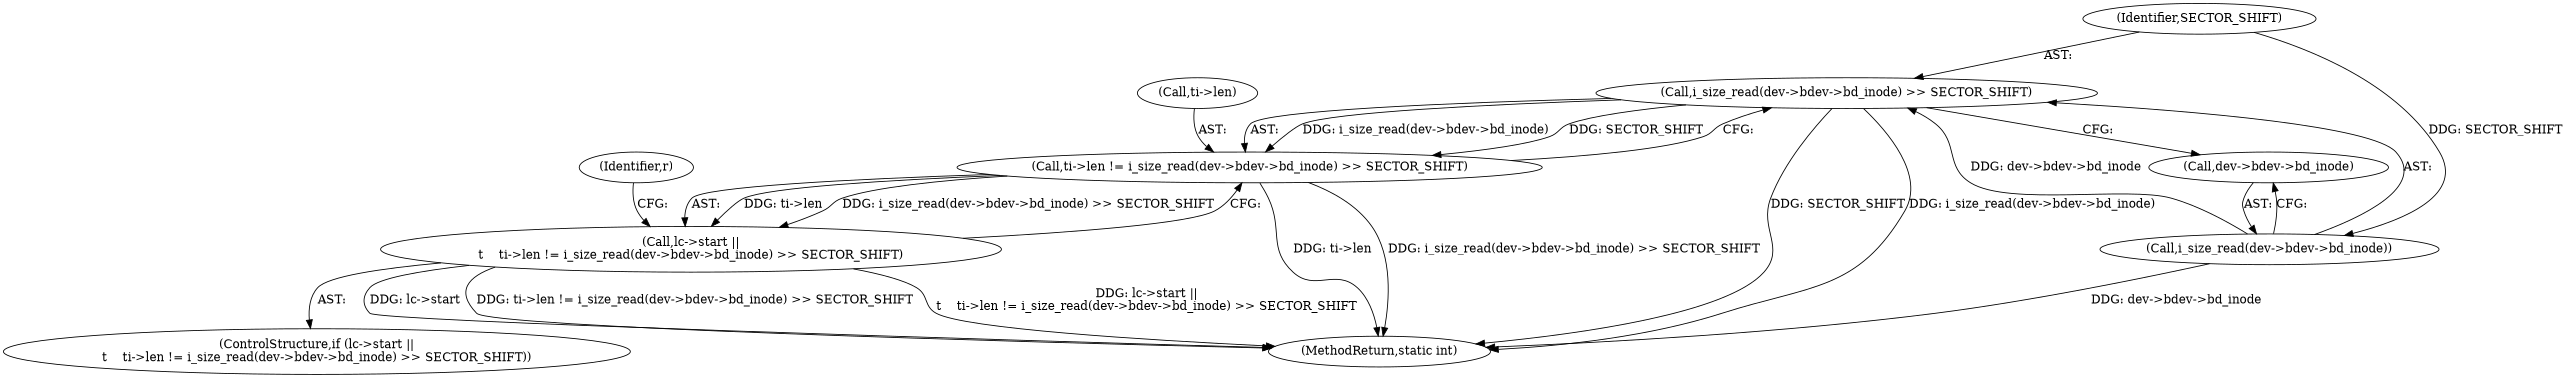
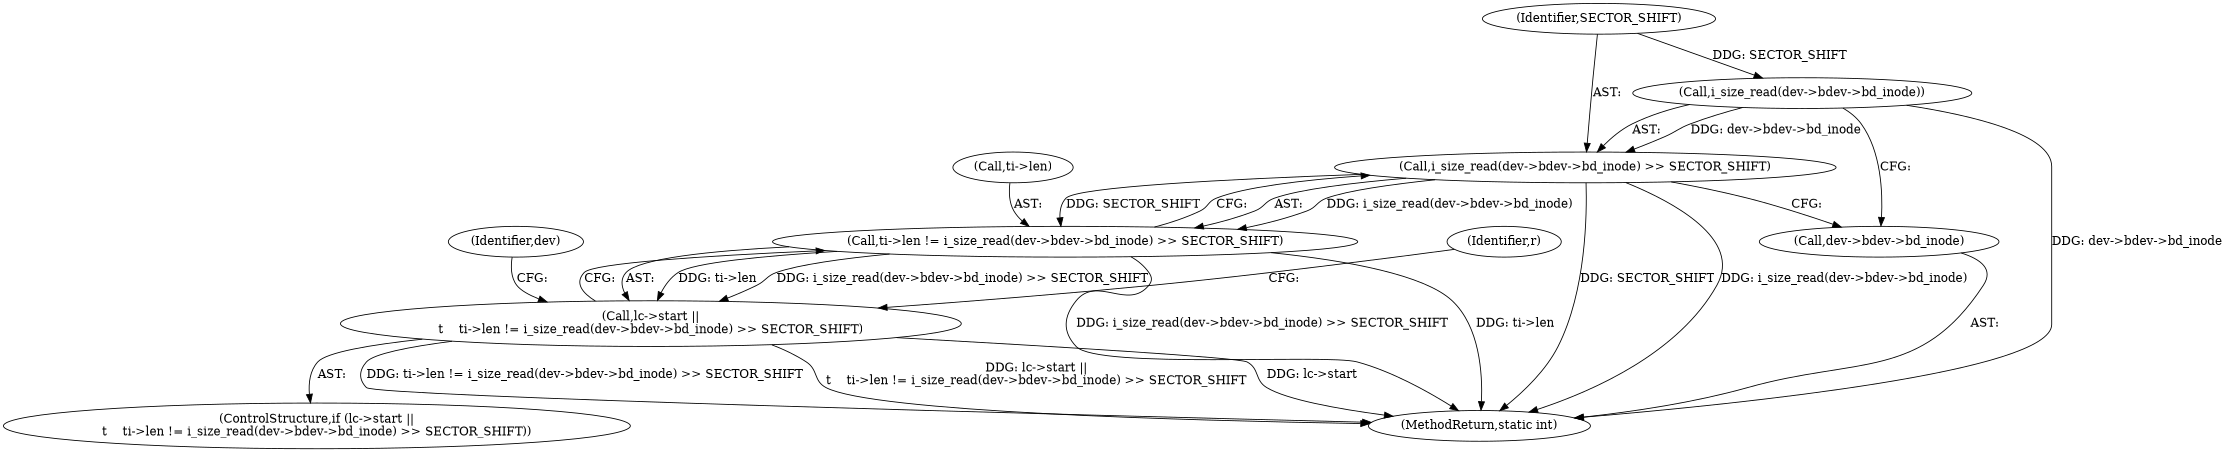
(2243, 204) -> (1820, 372)
none -> (516, 242)
